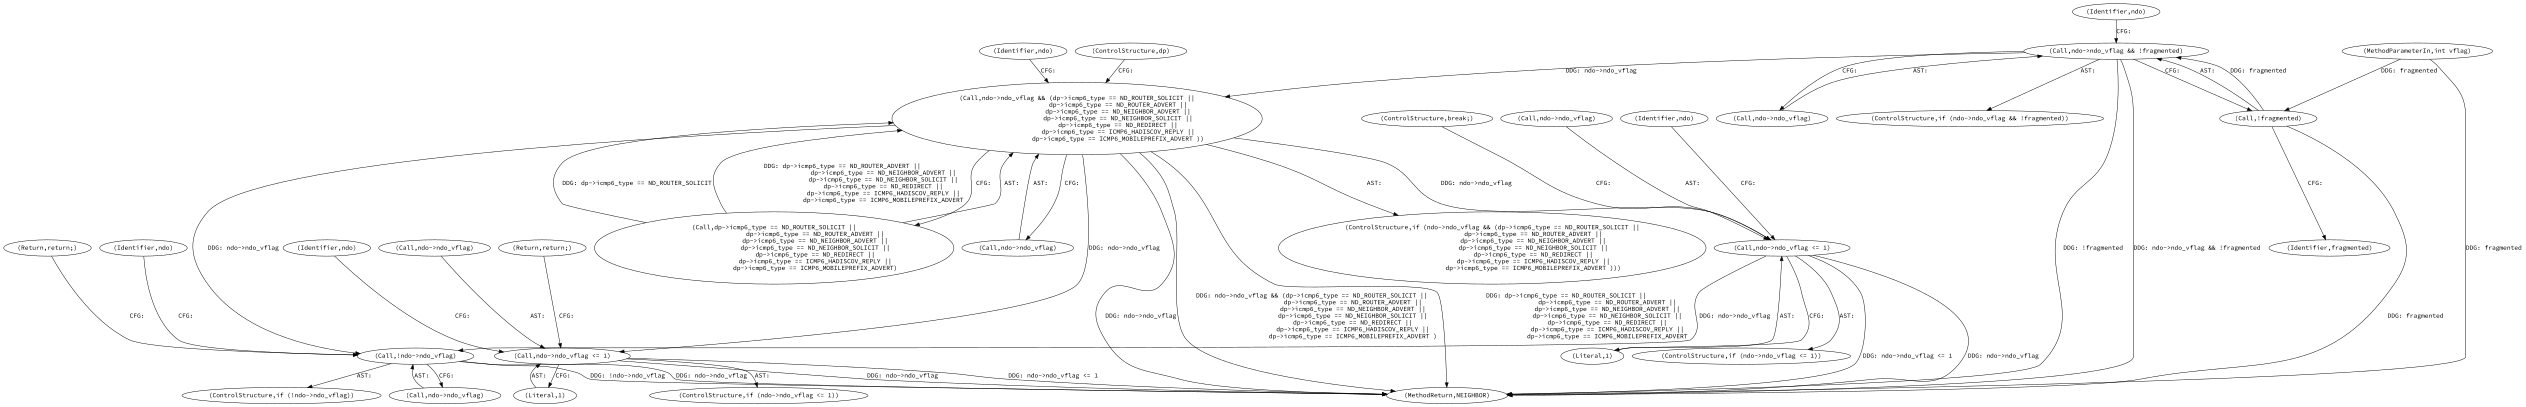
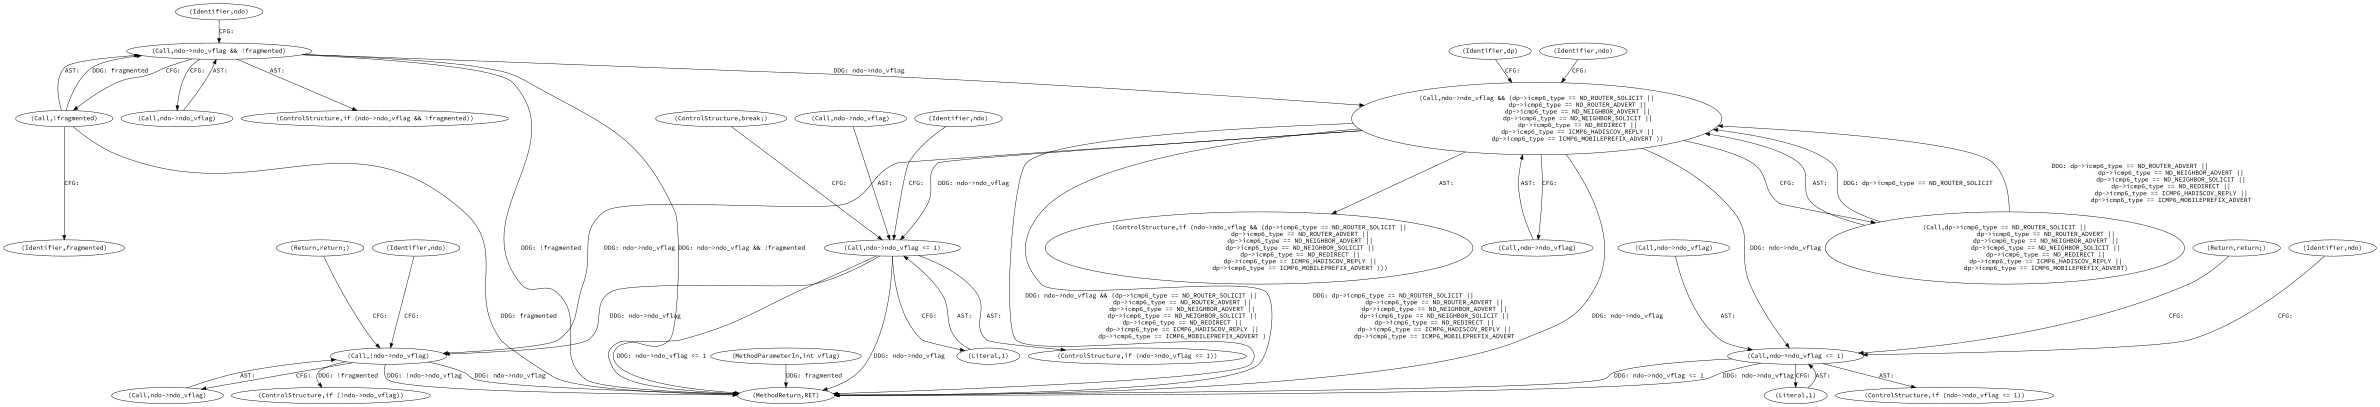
(1131, 51) -> (1490, 51)
(2345, 84) -> none
(366, 376) -> (348, 376)
(1447, 396) -> (786, 396)
